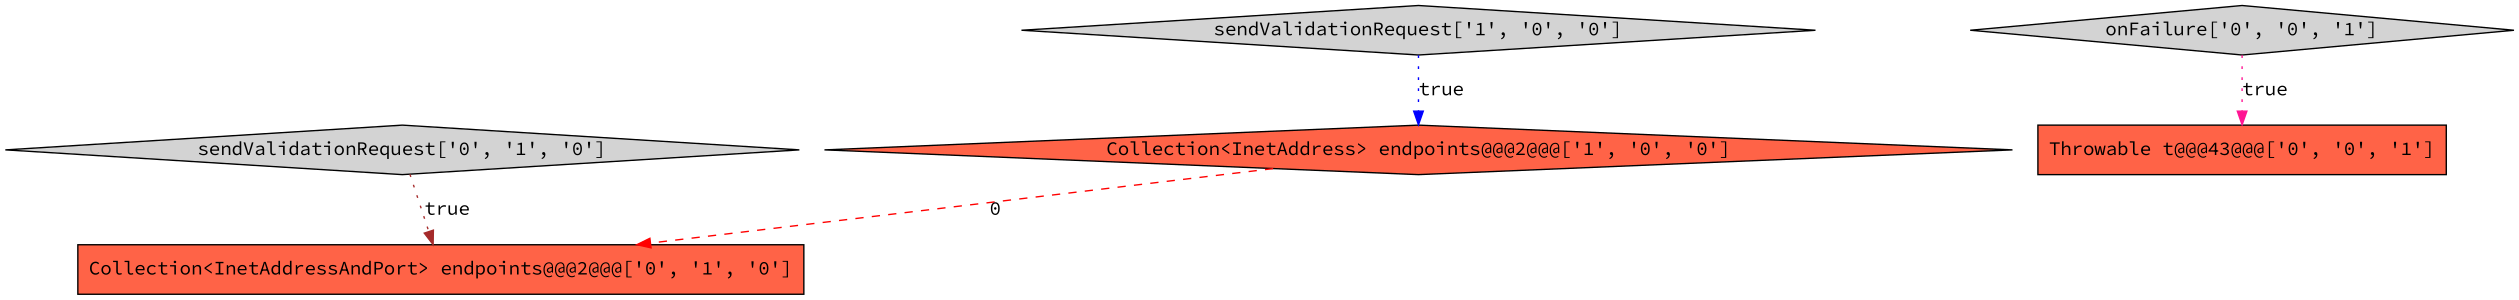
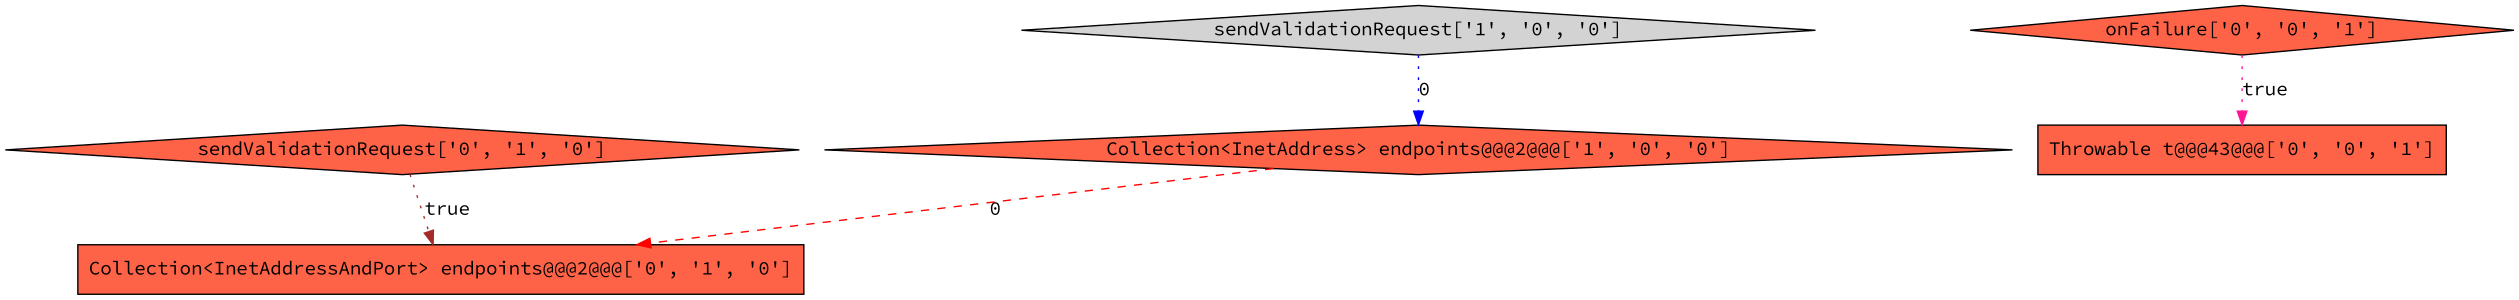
(2242, 30) -> (2242, 30)
(1442, 90) -> (1425, 90)
(402, 150) -> (402, 150)
